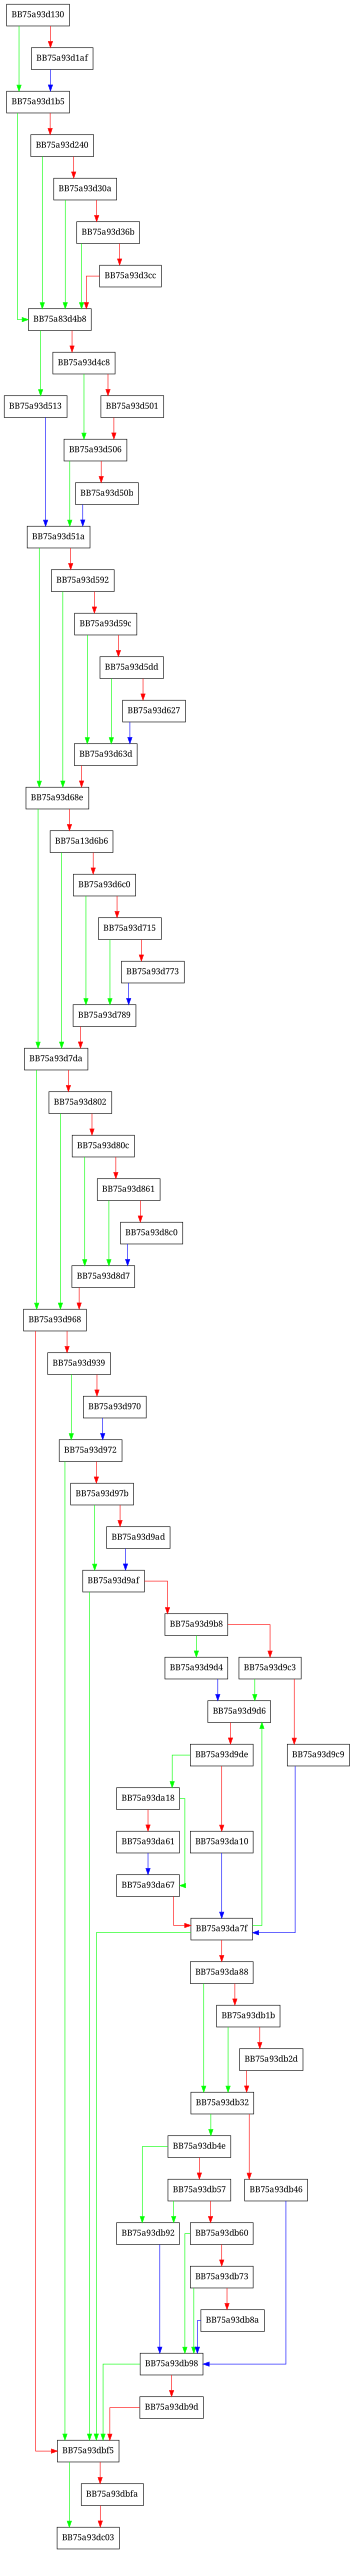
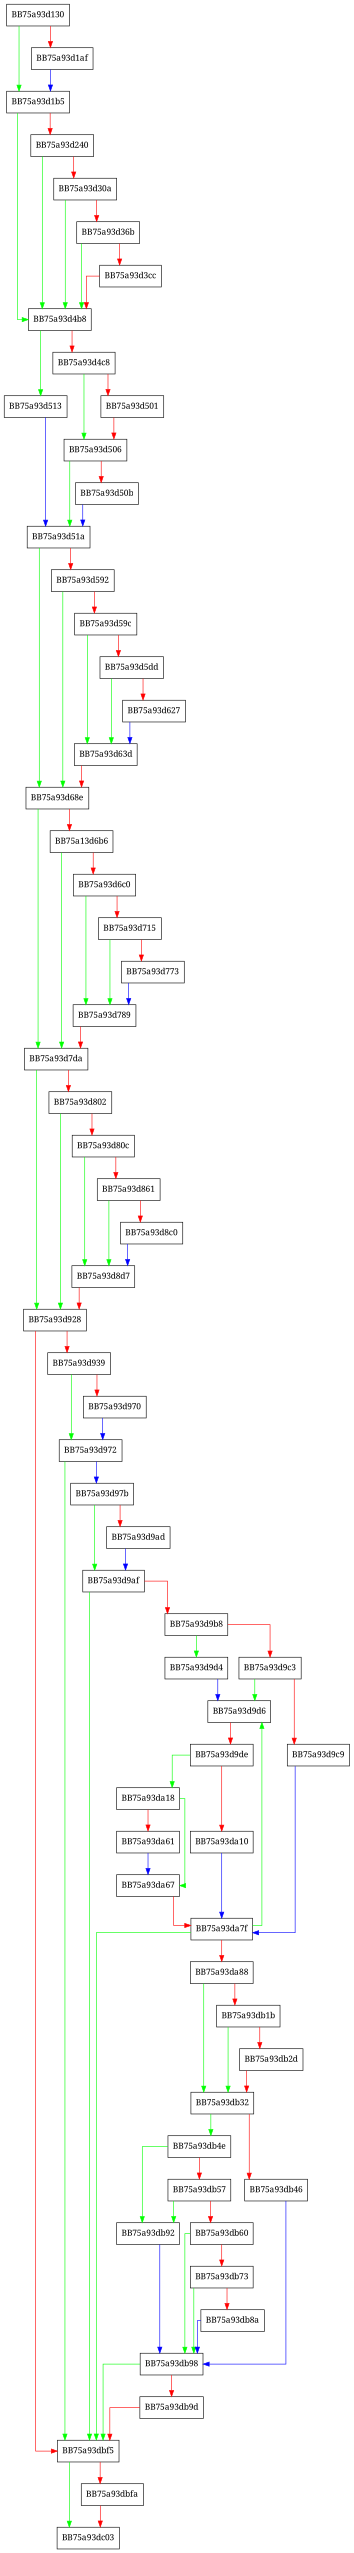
(60, 320) -> (60, 320)
(55, 1320) -> (55, 1320)
(96, 1469) -> (96, 1469)
